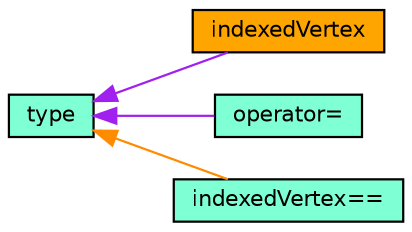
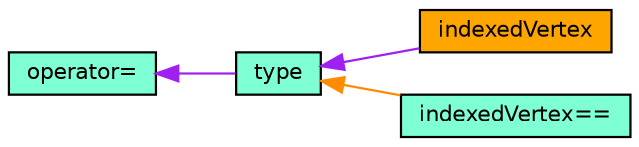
(165, 116) -> (207, 74)
